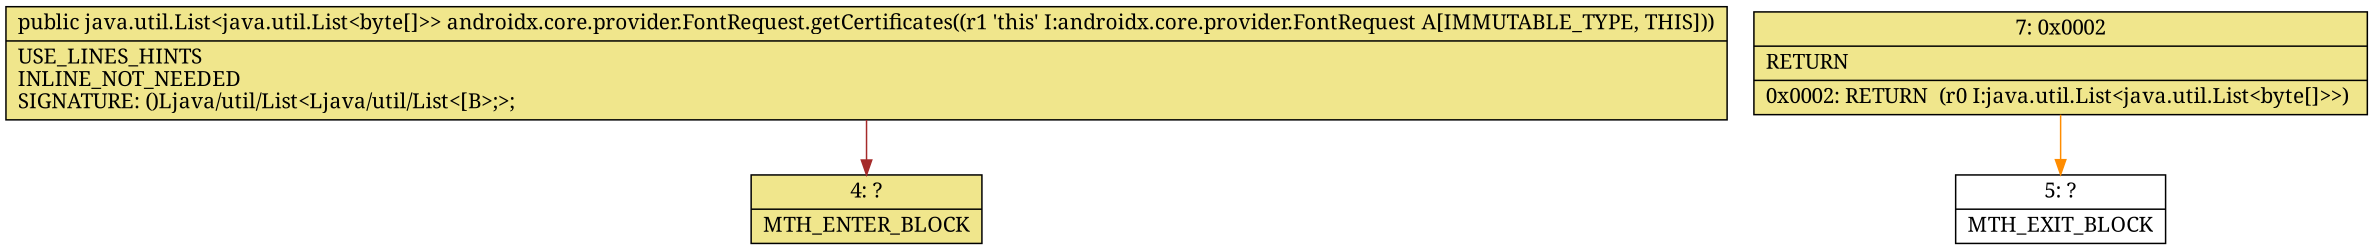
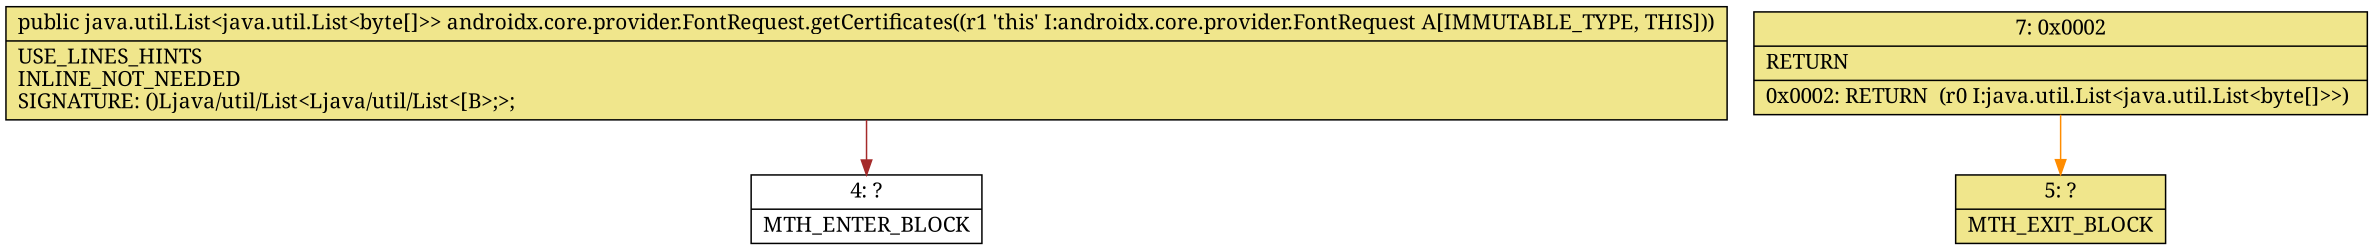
(867, 209) -> (867, 209)
(2061, 209) -> (2061, 209)
